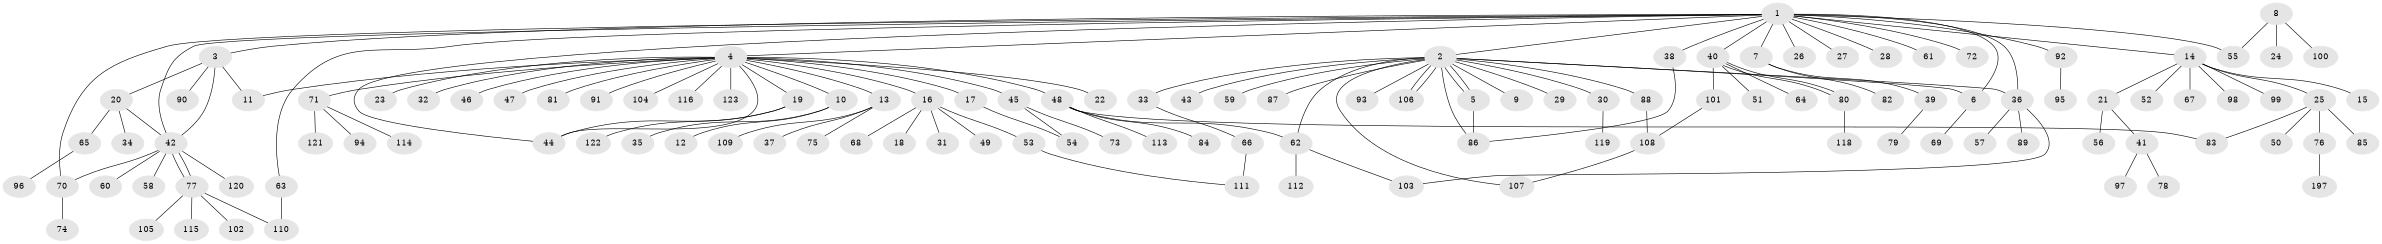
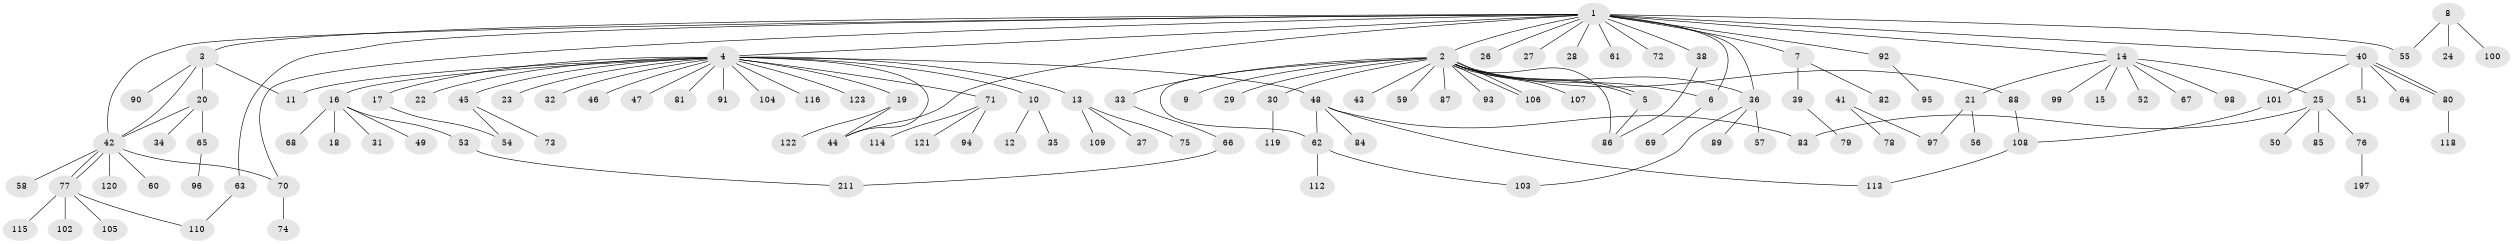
(2123, 122) -> (1952, 122)
(1584, 168) -> (1950, 169)
(1242, 187) -> (846, 187)
